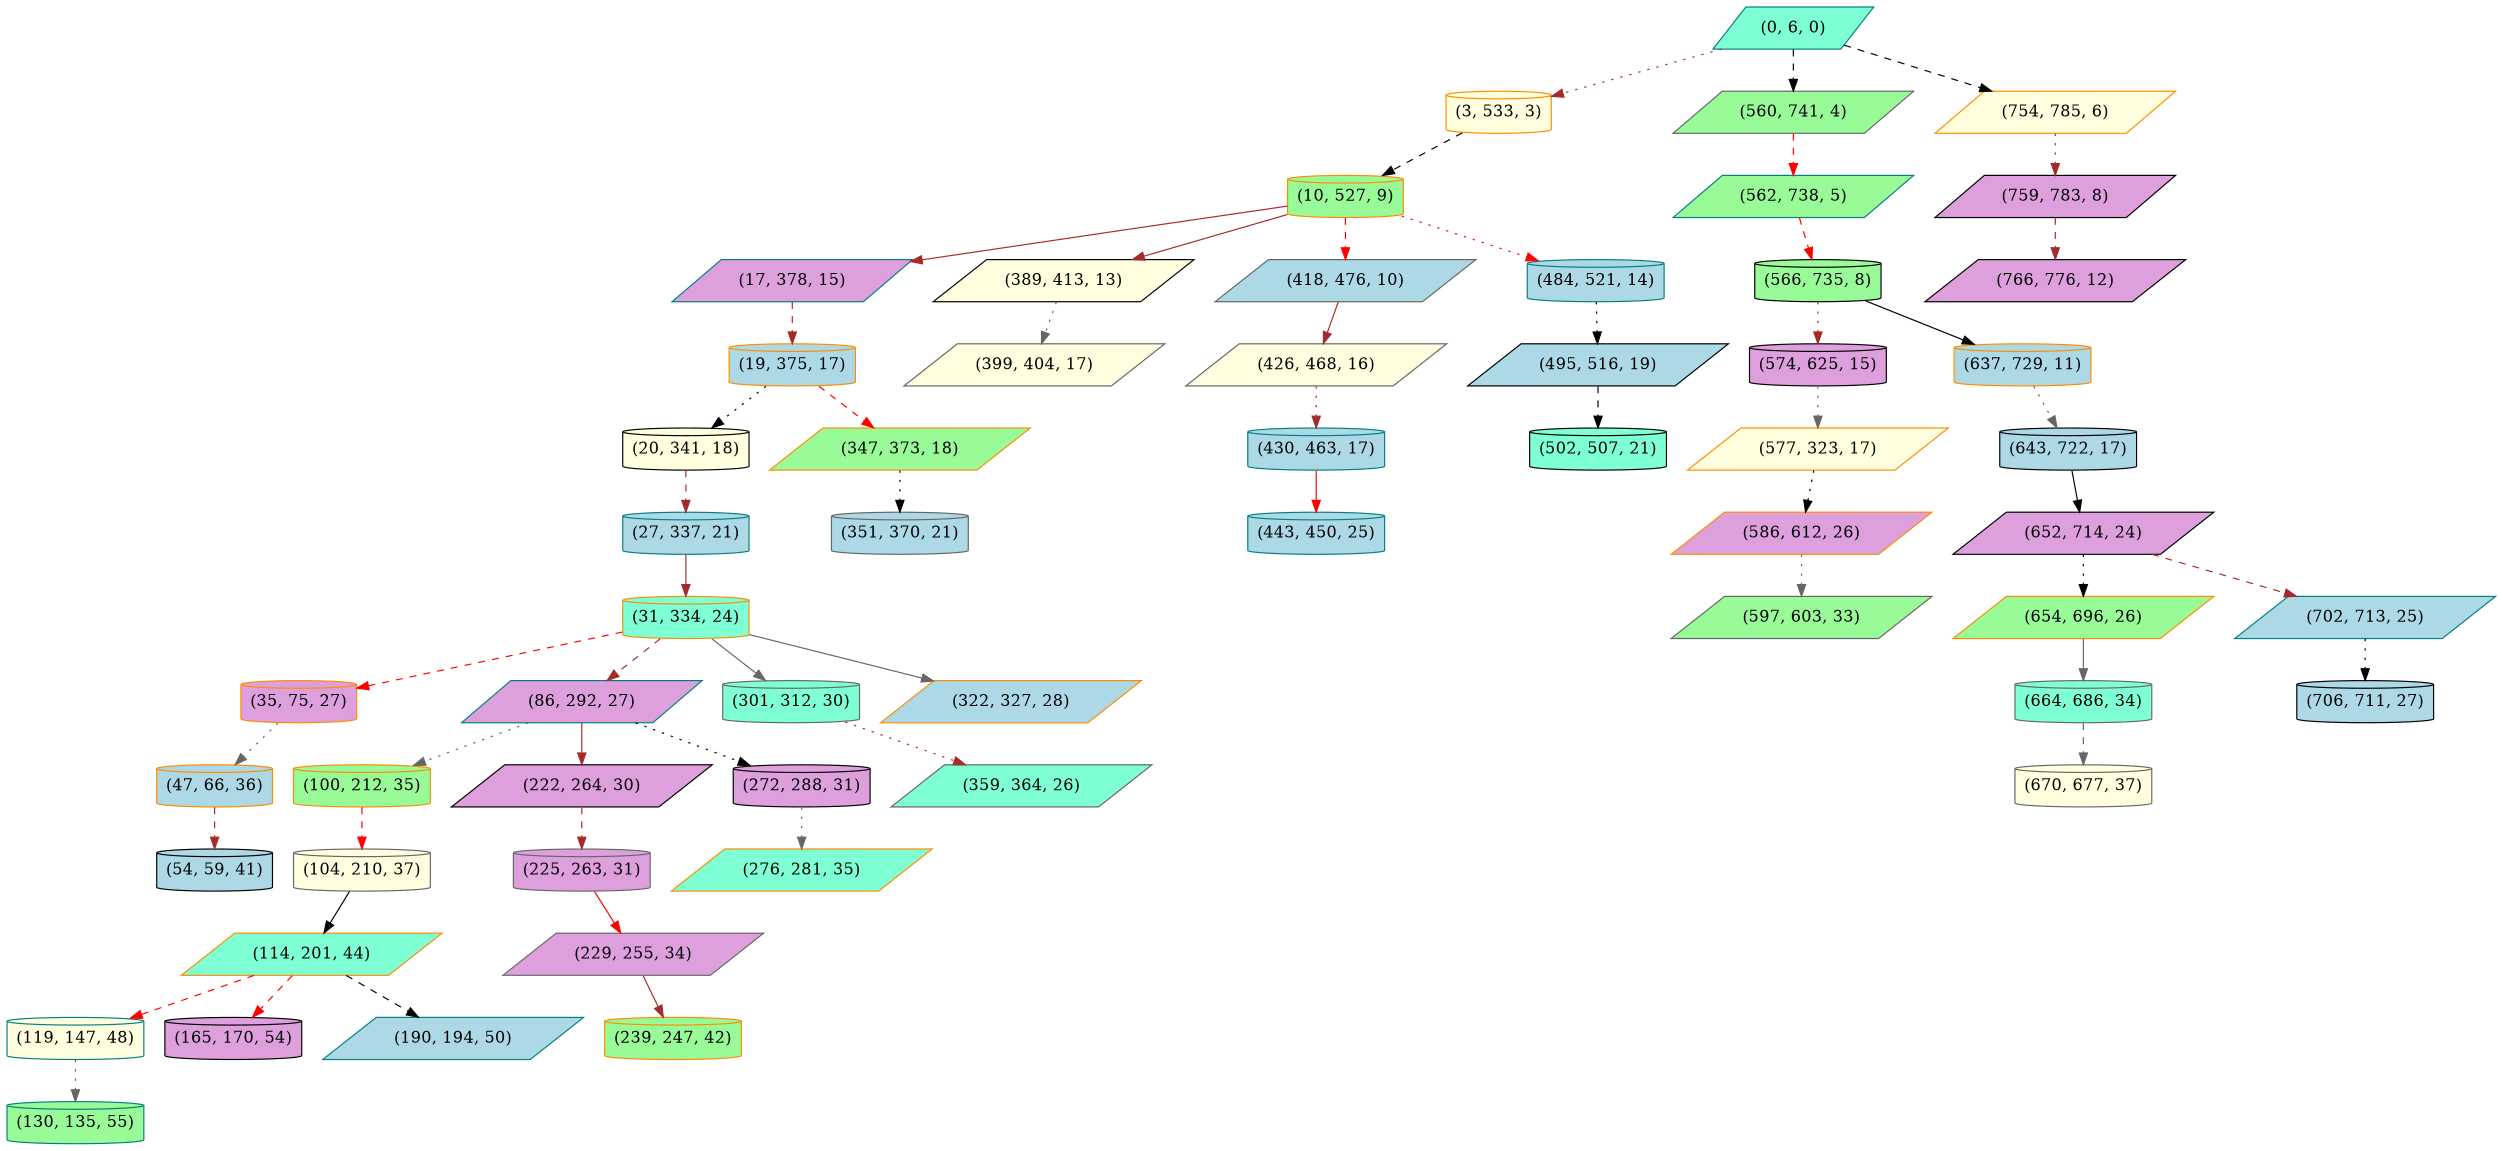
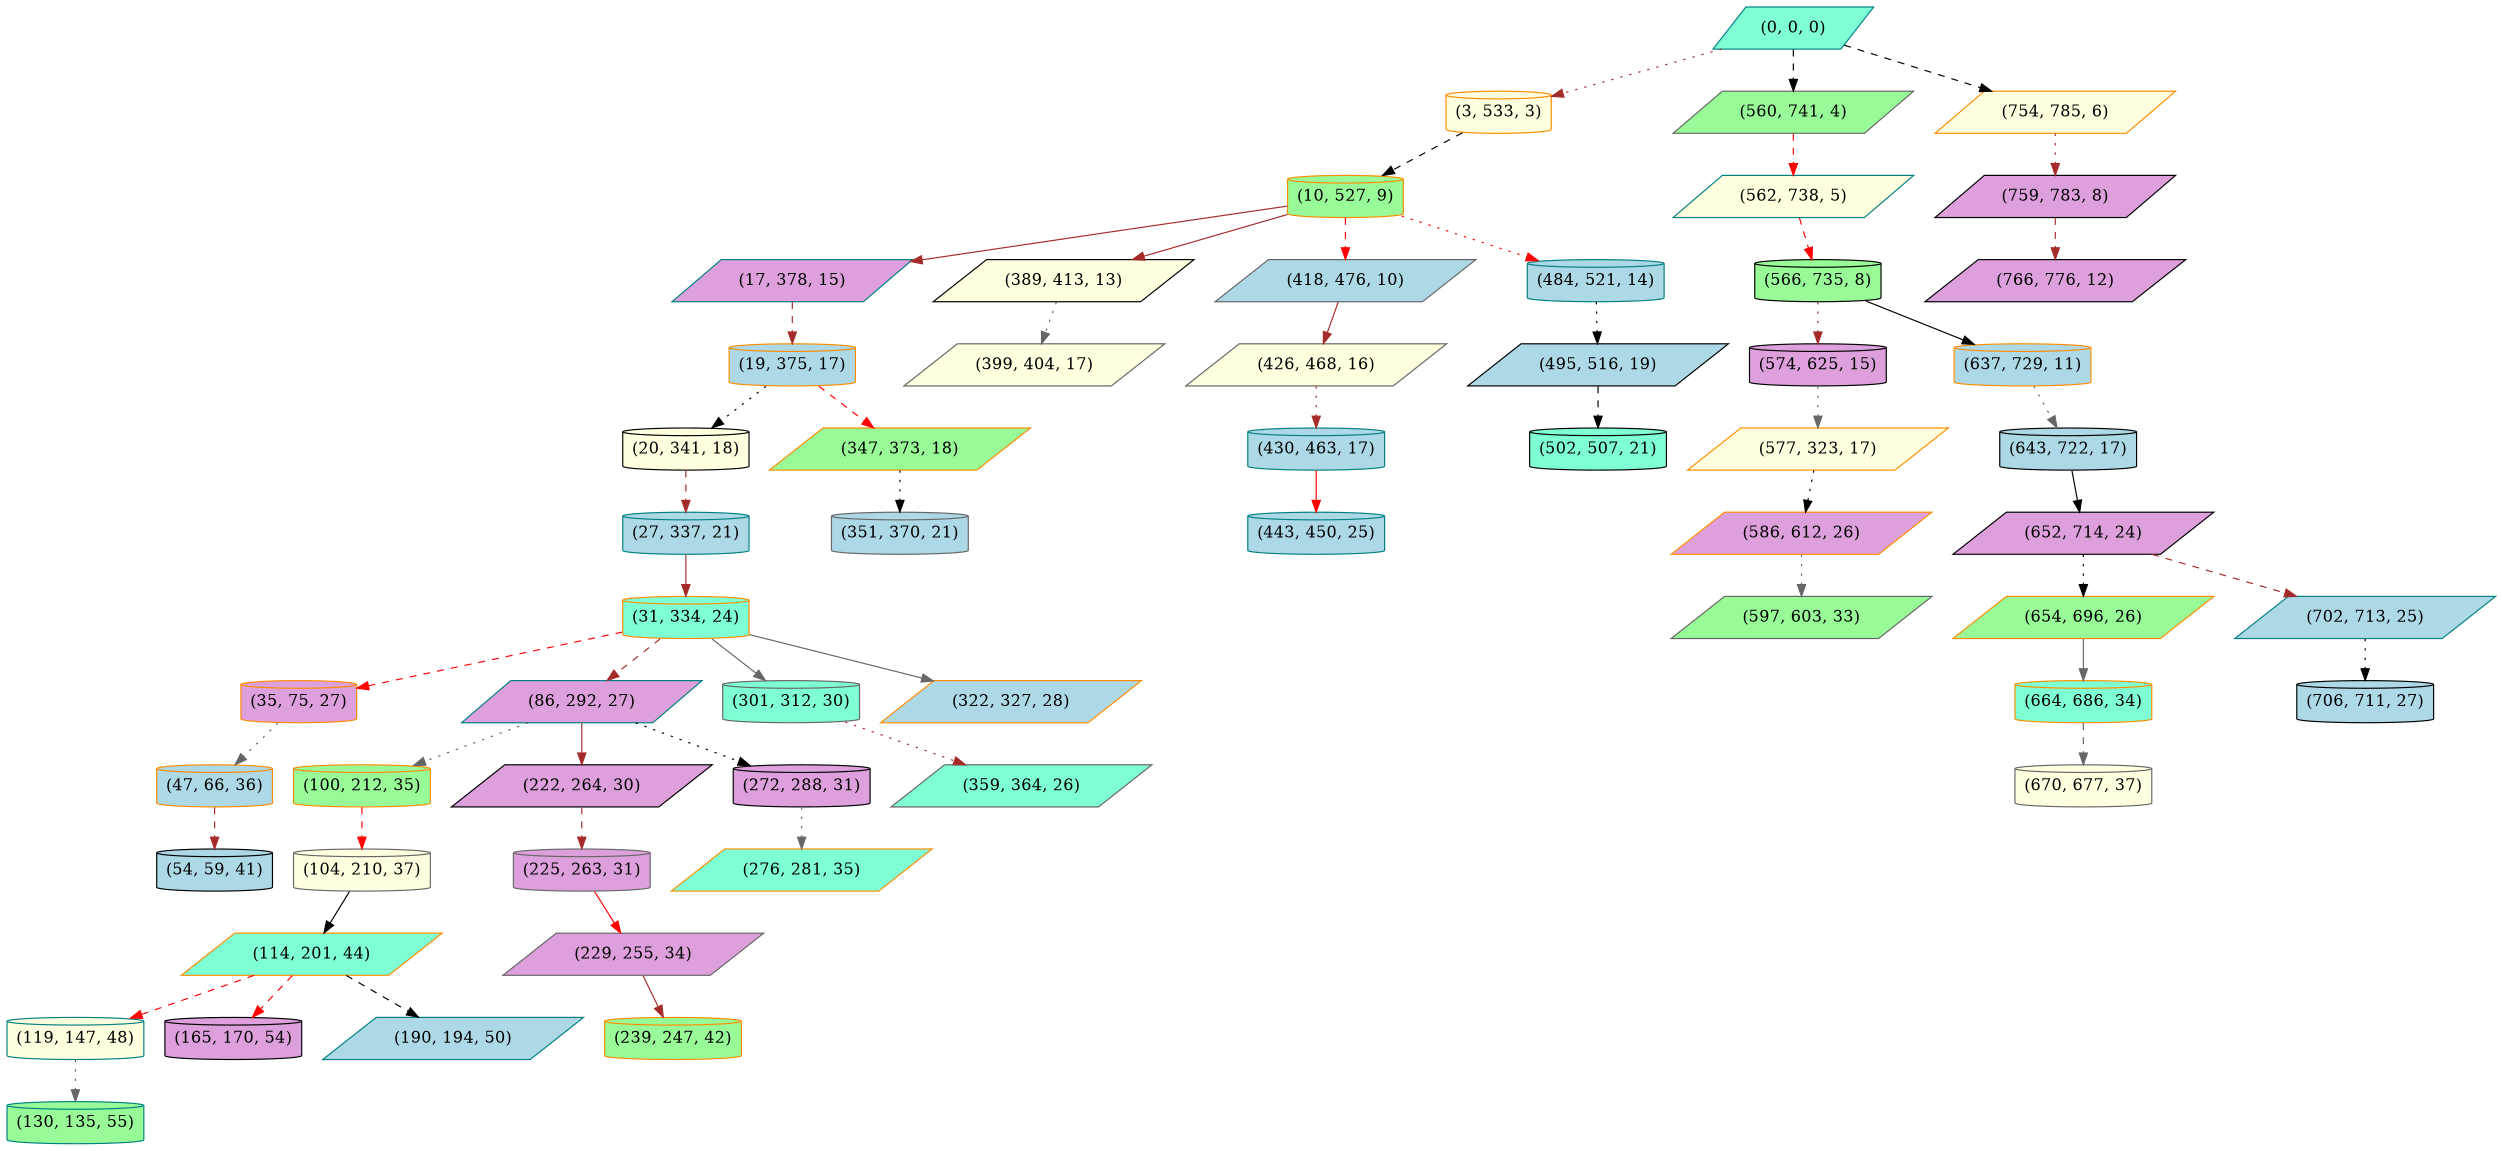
(1793, 28) -> (1793, 28)
(1793, 196) -> (1793, 196)
(2083, 702) -> (2083, 702)
